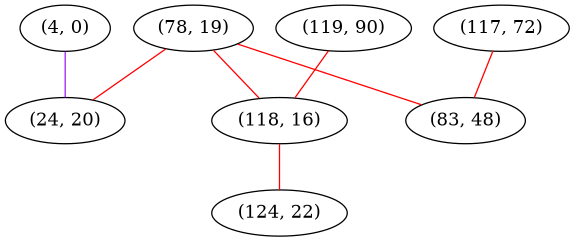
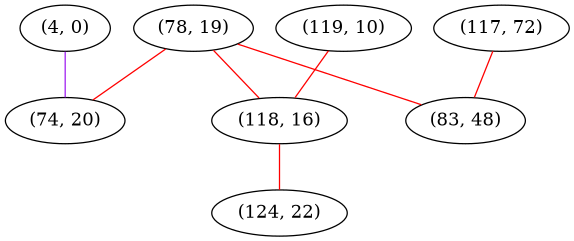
(344, 28) -> (344, 28)
(65, 121) -> (65, 121)
